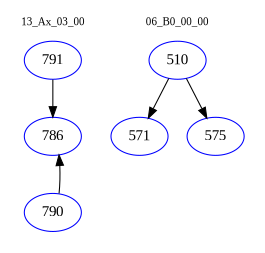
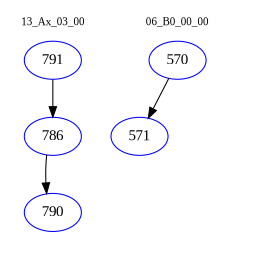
(178, 60) -> (178, 60)
(216, 136) -> none
(60, 180) -> (46, 169)
